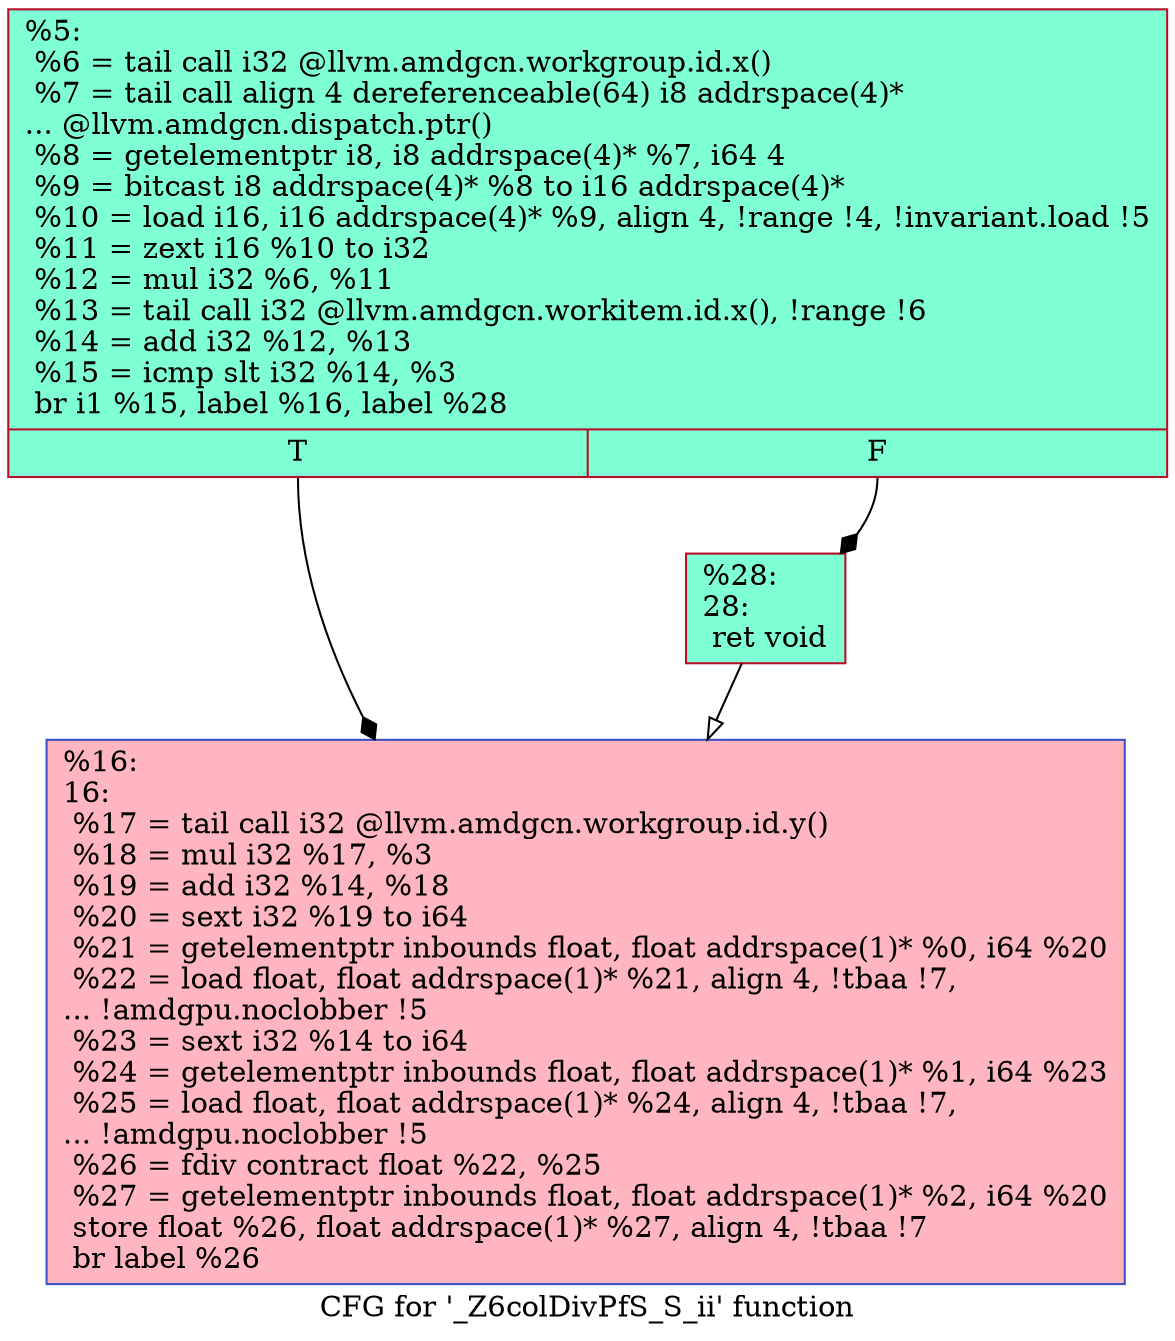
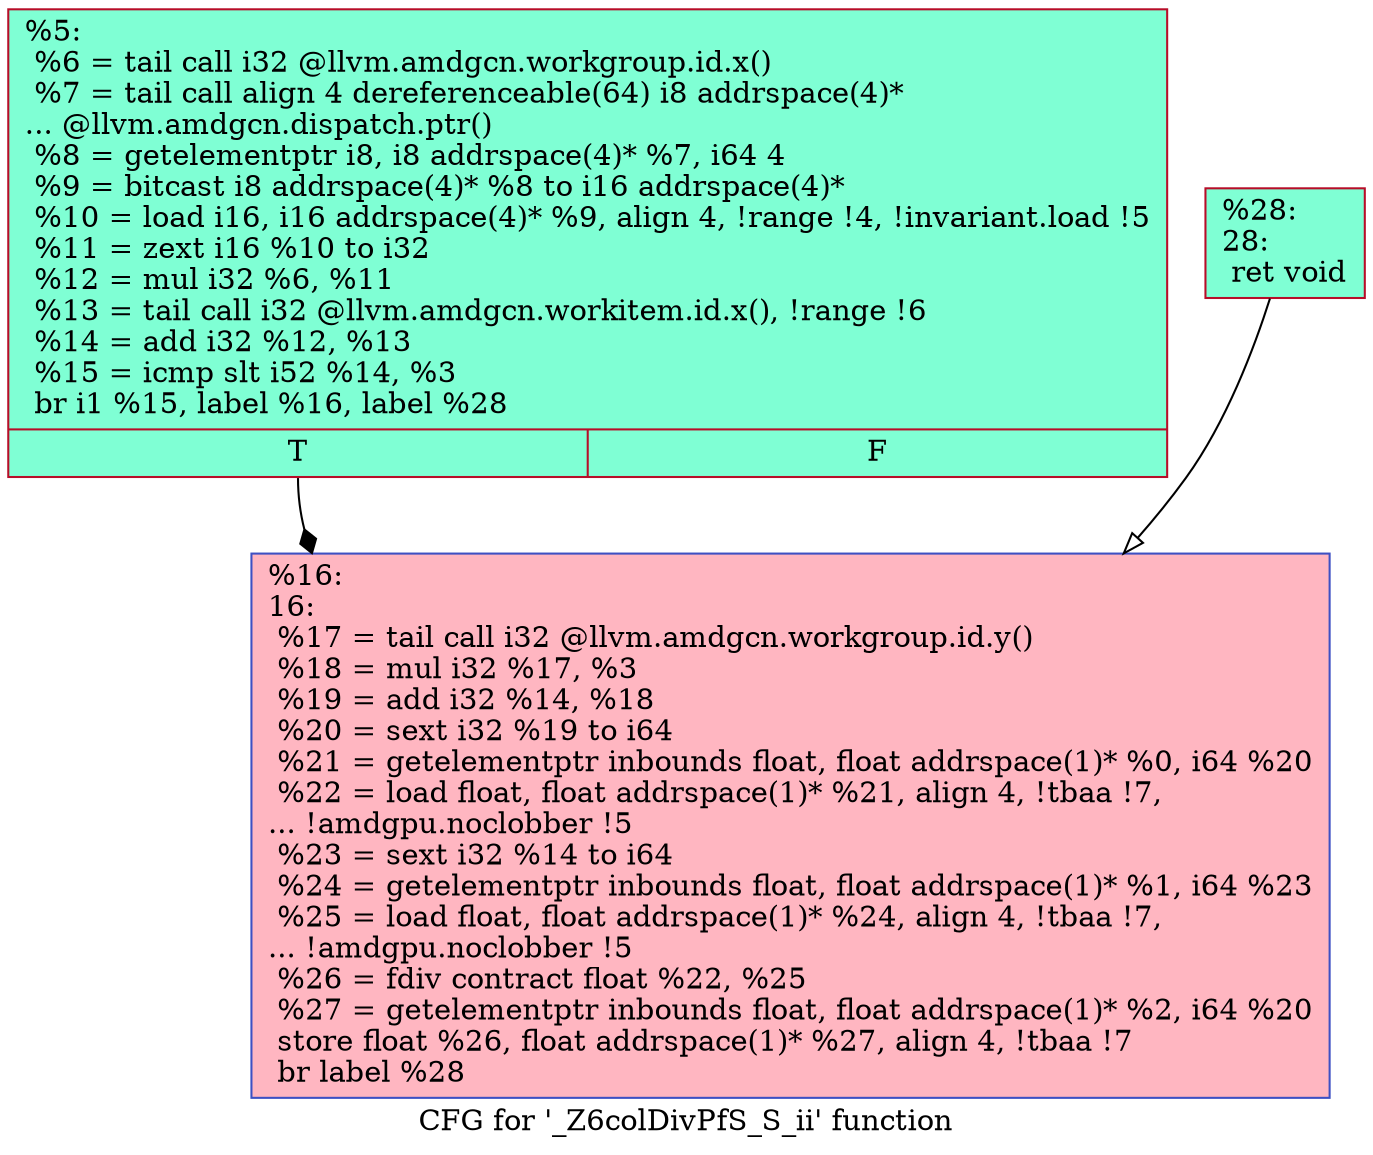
(241, 374) -> (241, 374)
(872, 508) -> none
(162, 1259) -> (367, 1073)
